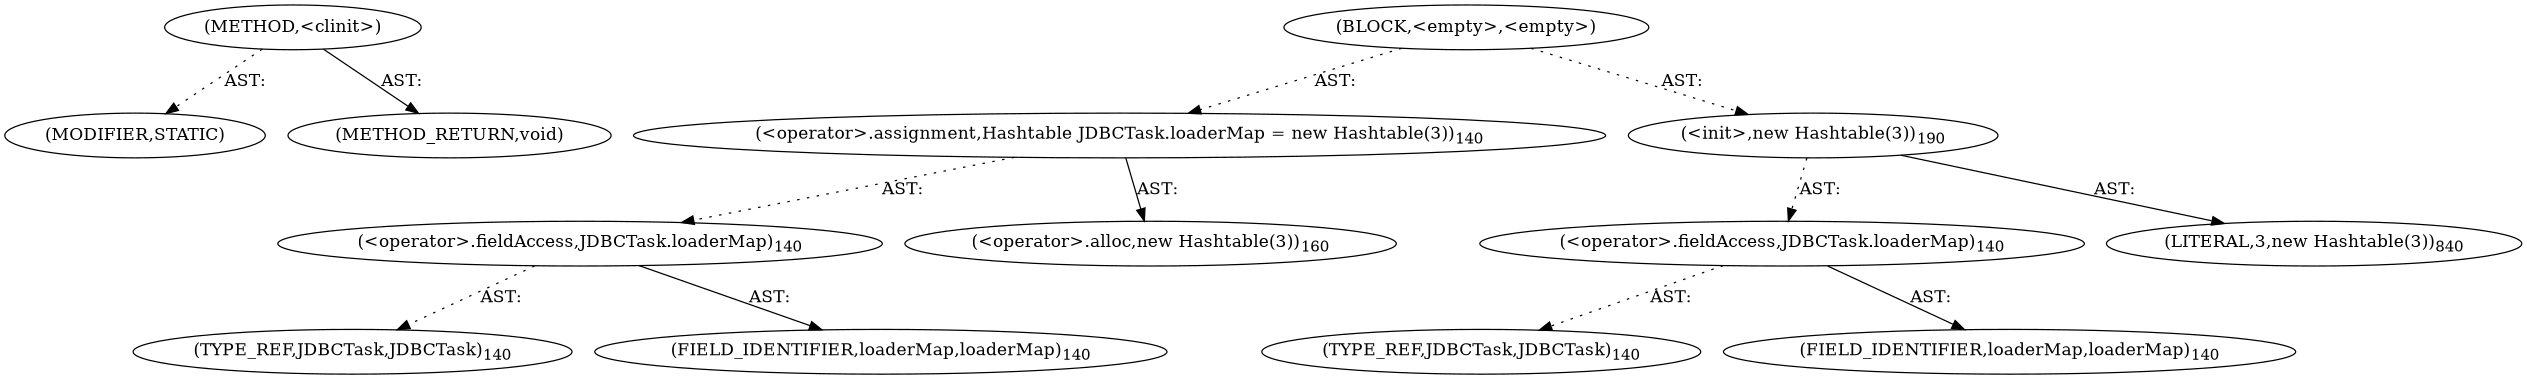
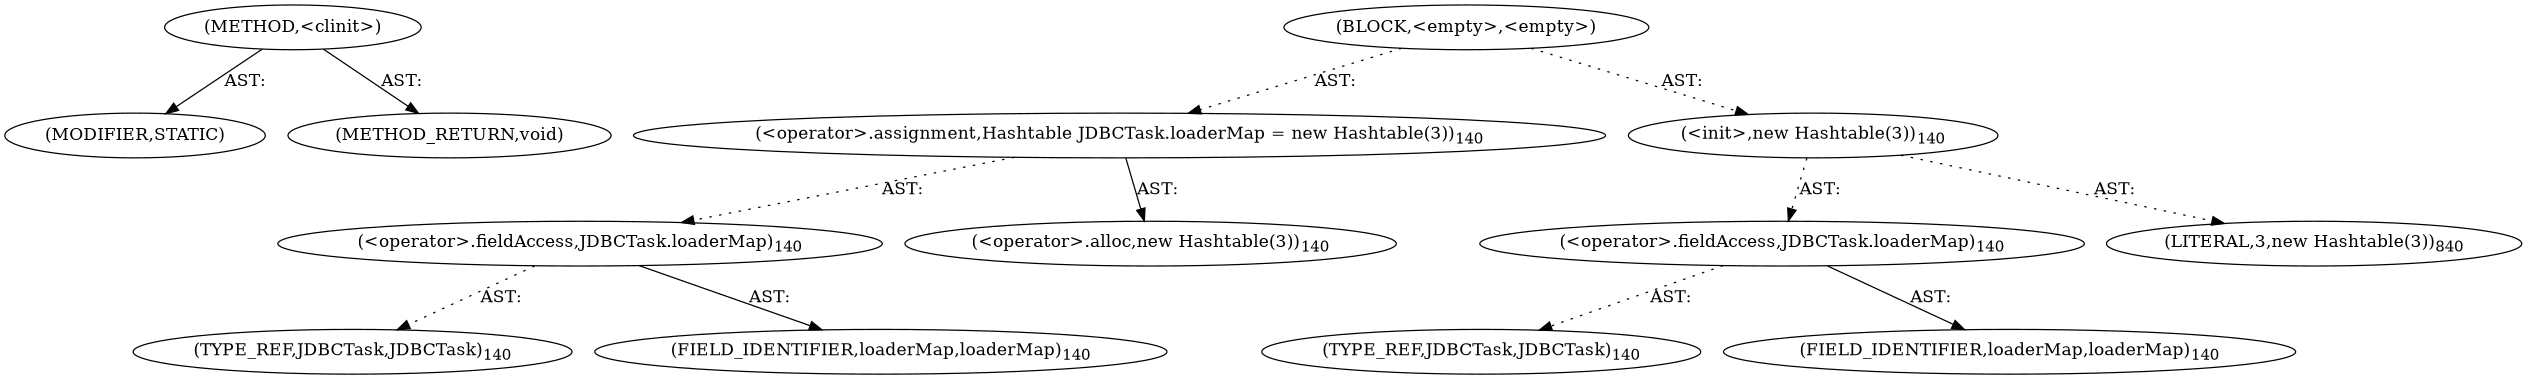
(219, 78) -> (219, 78)
(1931, 134) -> (1931, 134)
(2056, 188) -> (2056, 188)
(1315, 242) -> (1315, 242)
